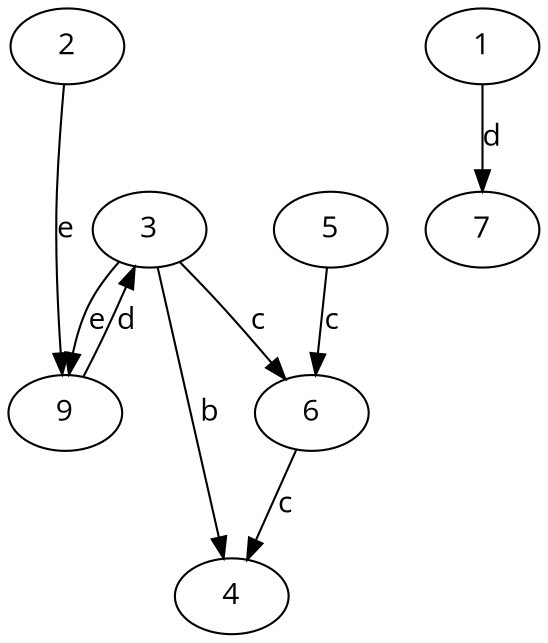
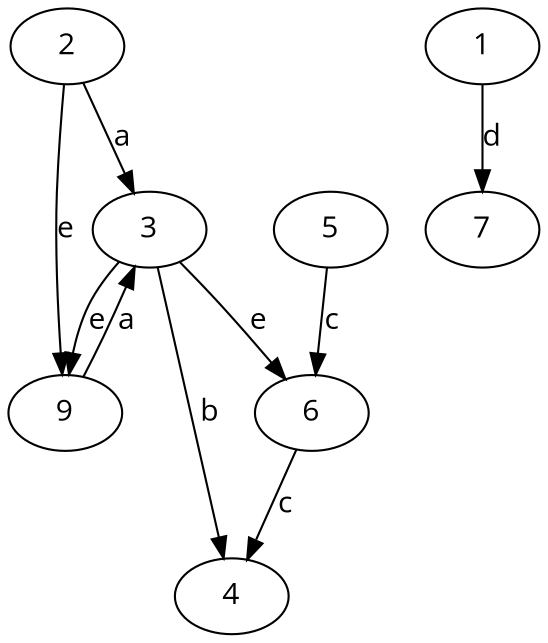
none -> (104, 128)
(126, 321) -> (126, 321)
(258, 321) -> (258, 321)
